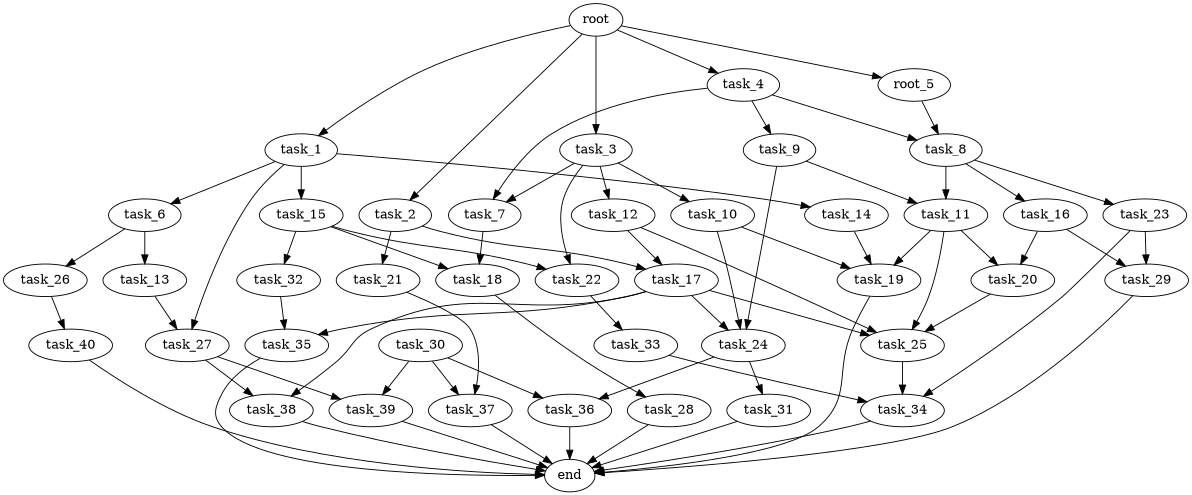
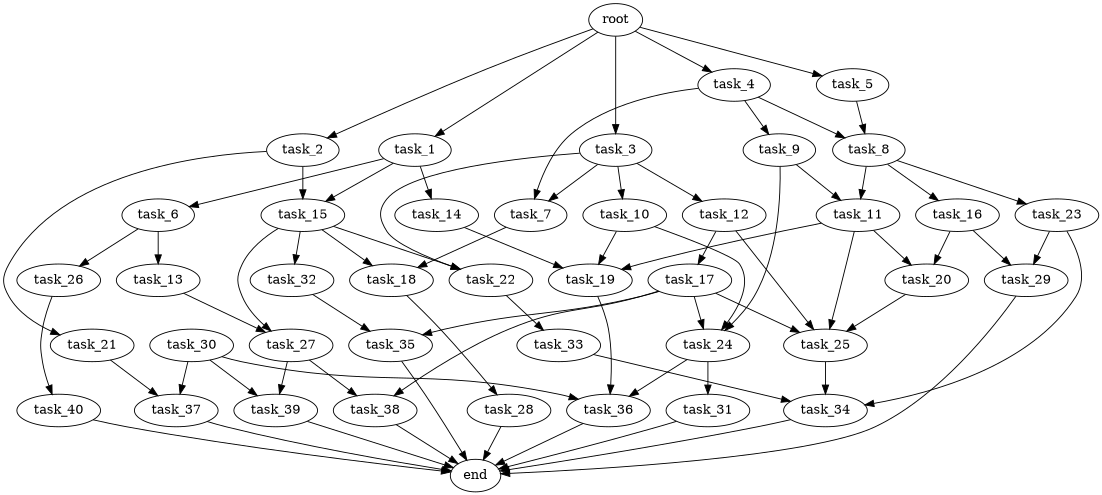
(914, 85) -> (853, 85)
(229, 236) -> (239, 273)
(529, 248) -> (303, 173)
(816, 428) -> (610, 340)
